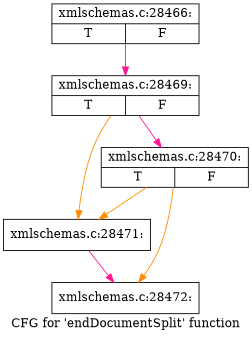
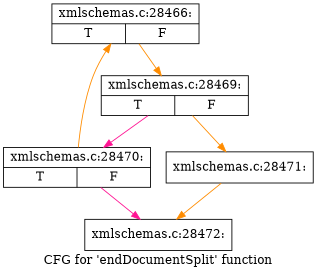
(125, 55) -> (148, 56)
(126, 201) -> (87, 98)
(165, 233) -> (117, 201)
(99, 263) -> (202, 198)
